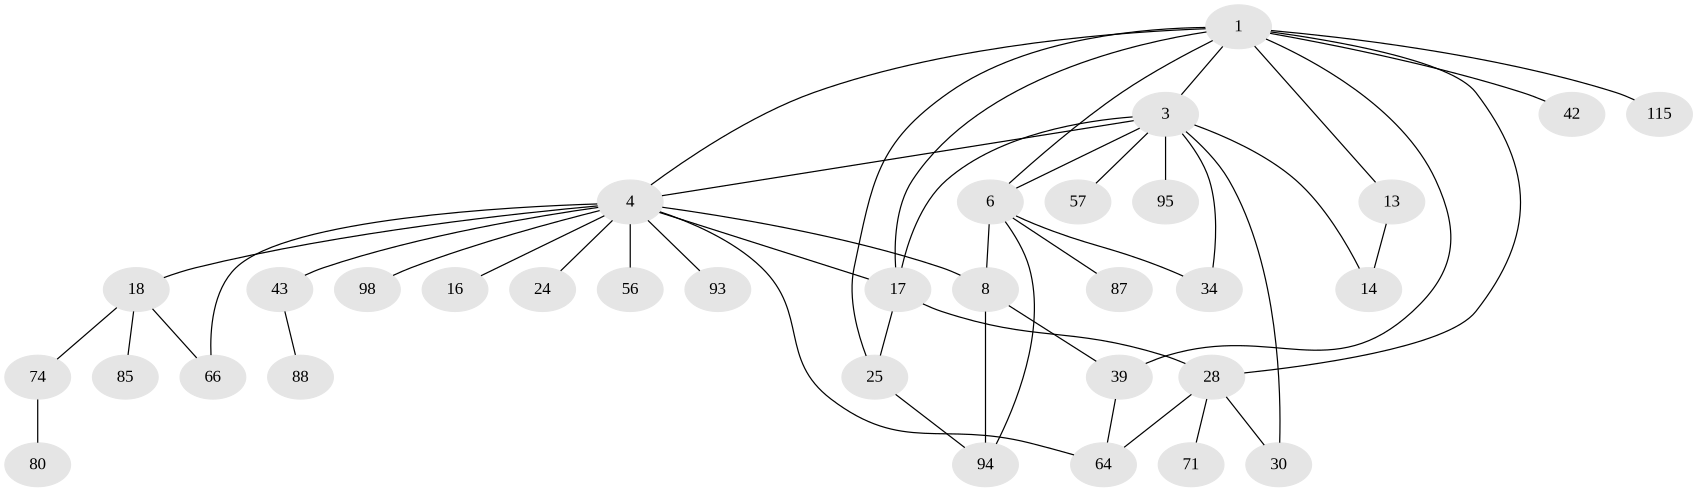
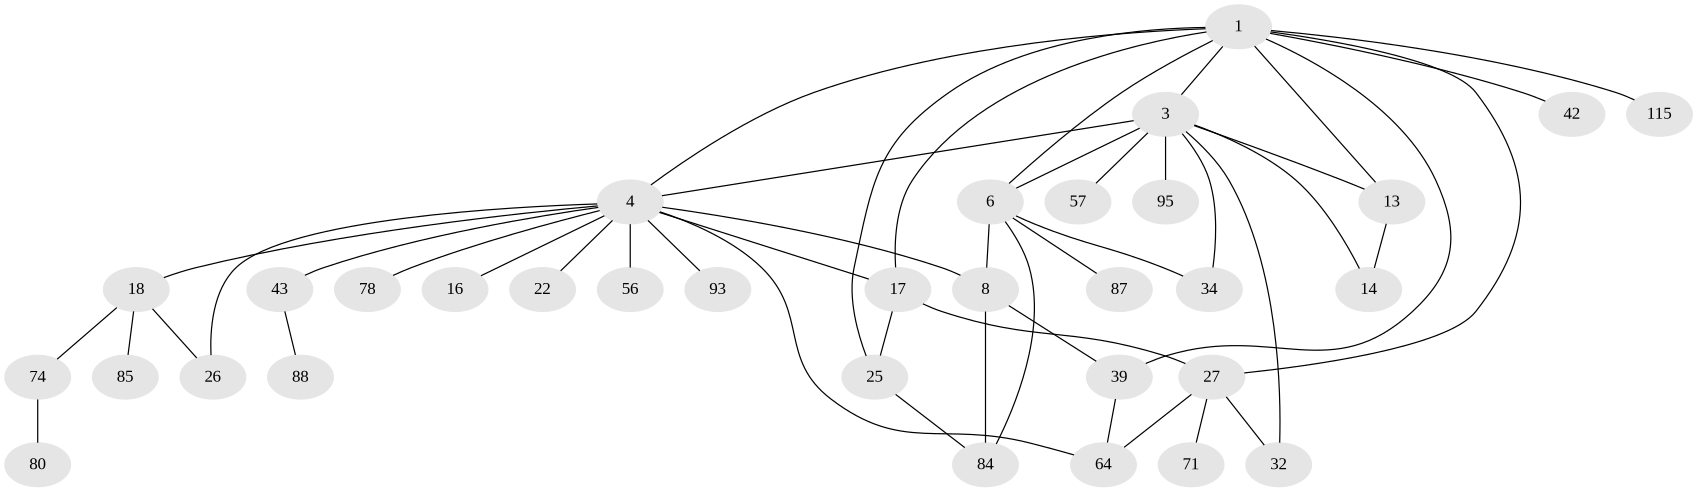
(988, 153) -> (1280, 156)
(367, 290) -> (367, 290)
(543, 290) -> (543, 290)
(213, 377) -> (213, 377)
(1212, 377) -> (1212, 377)
(985, 465) -> (985, 465)
(1279, 465) -> (1279, 465)
